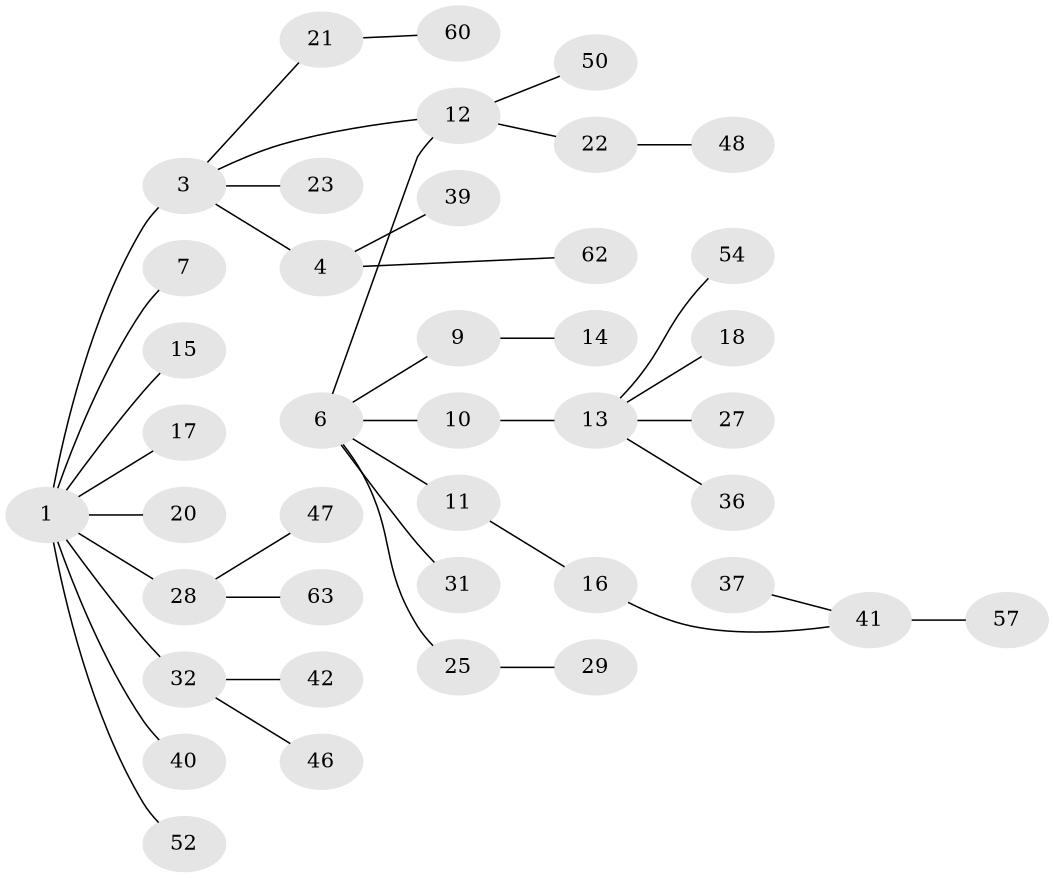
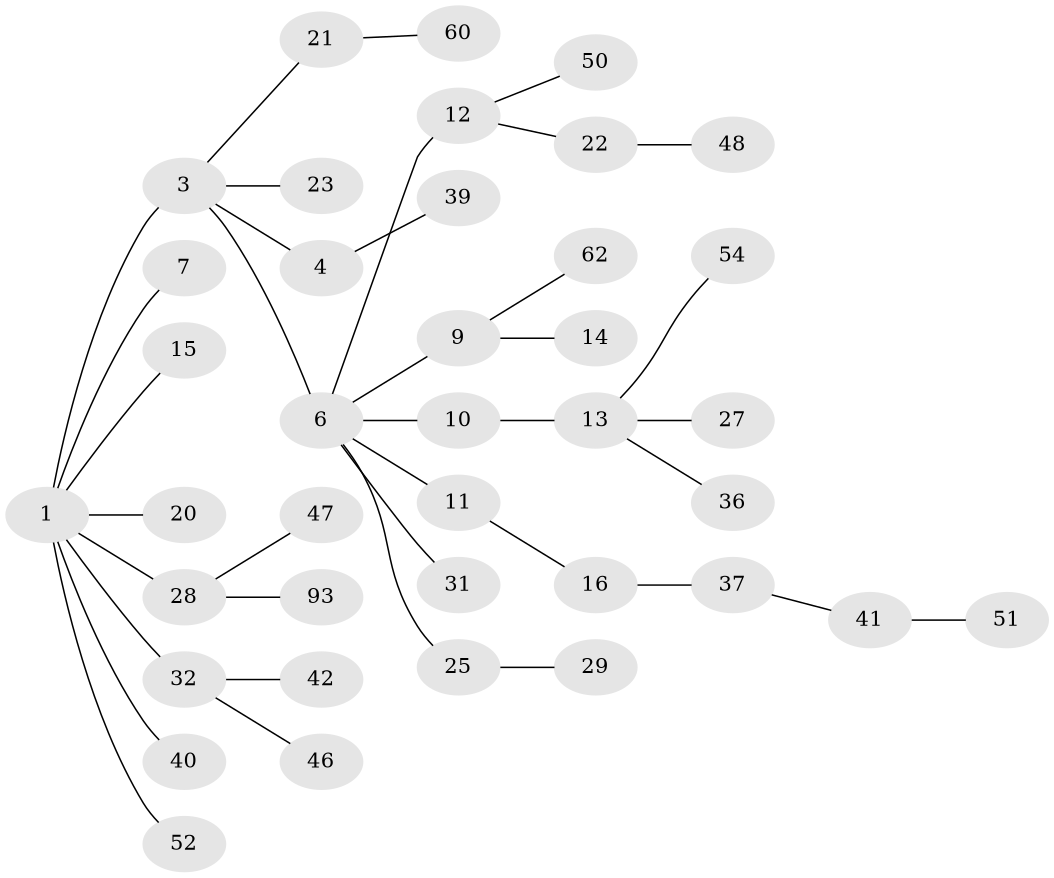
(315, 136) -> (267, 297)
(459, 262) -> (527, 297)
(733, 338) -> none
(184, 433) -> none
(321, 597) -> (321, 597)
(1007, 620) -> (1007, 620)
(726, 631) -> (665, 585)
